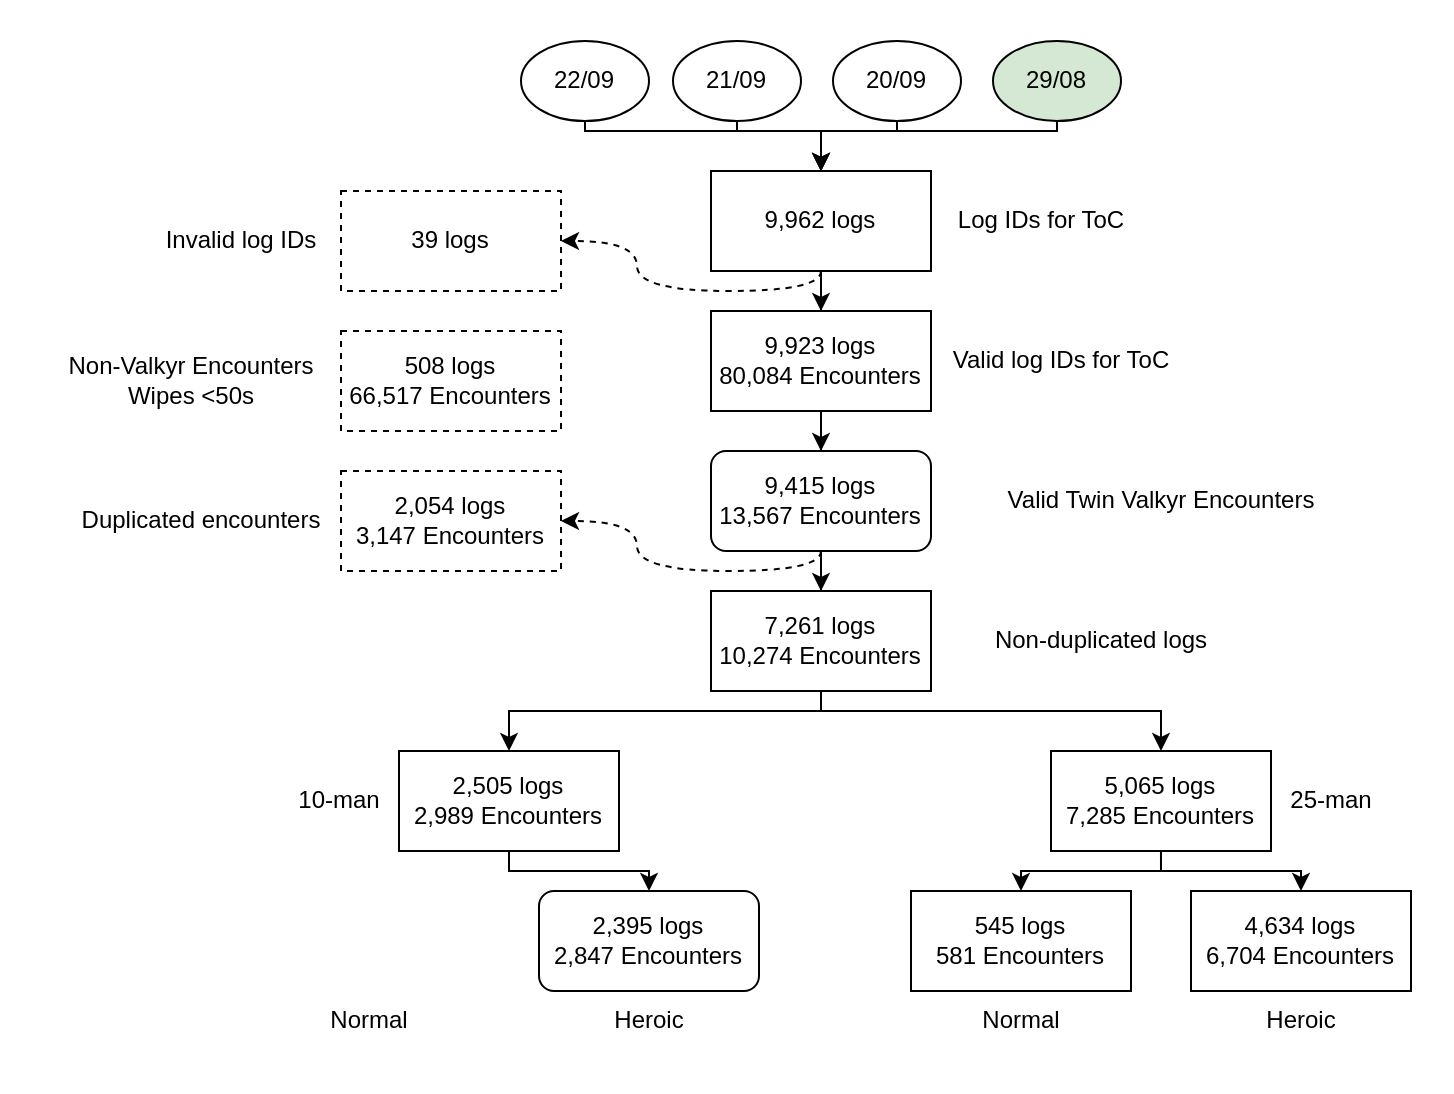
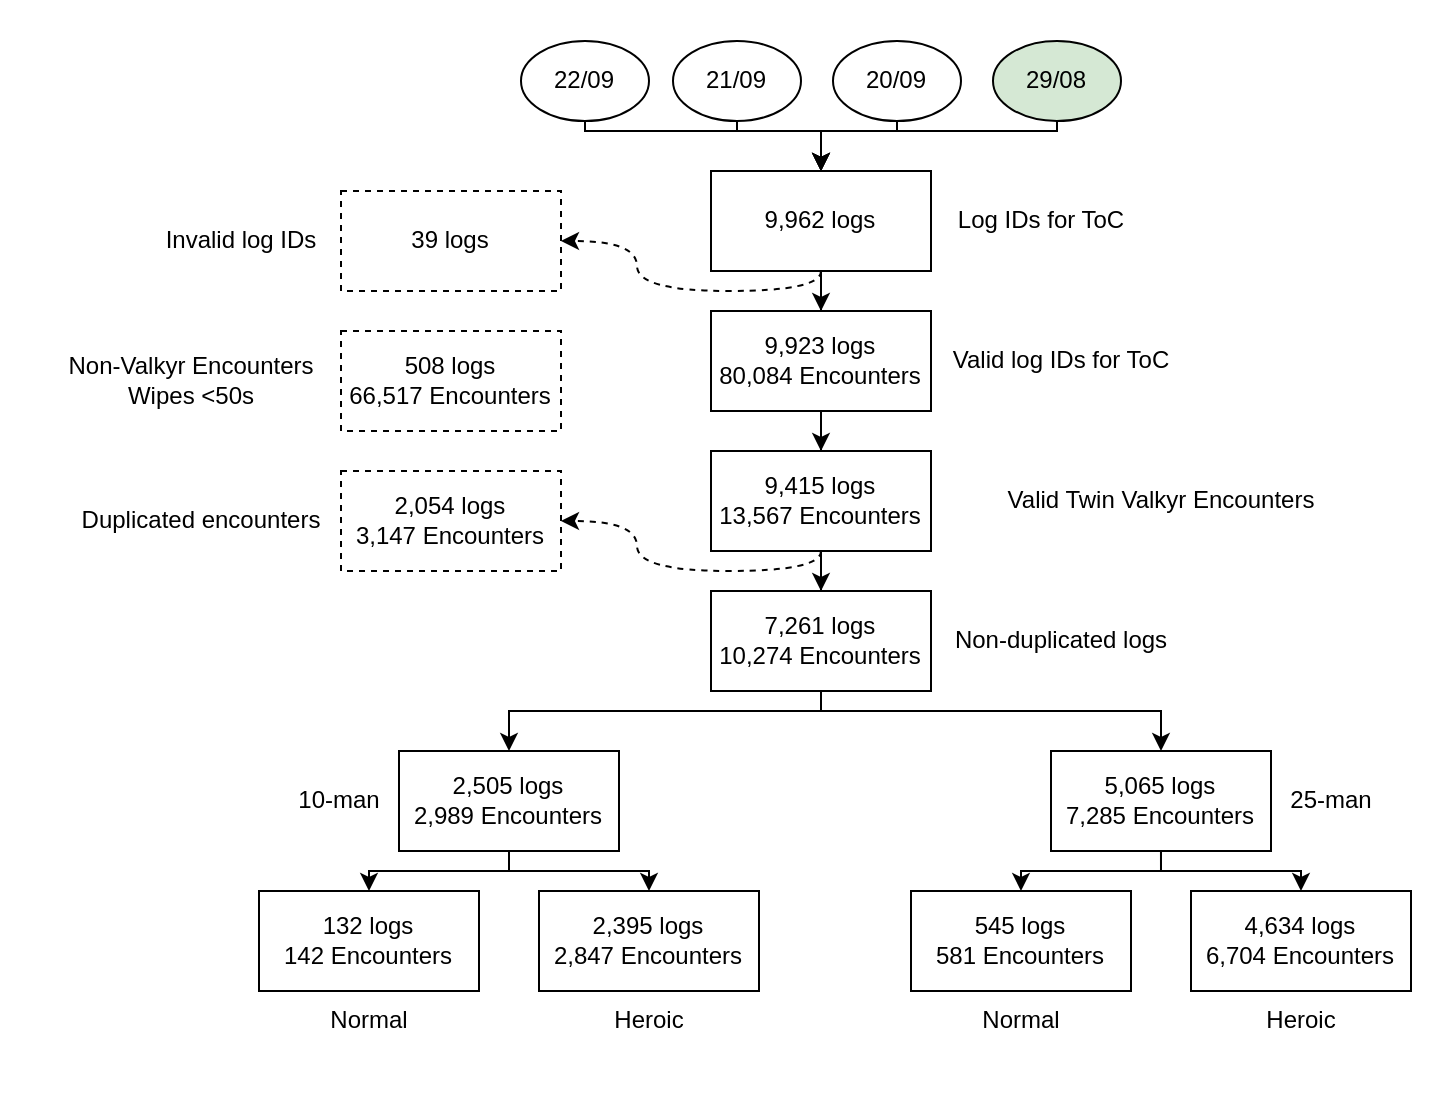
(821, 501) -> (821, 501)
(1101, 641) -> (1061, 641)
none -> (434, 871)
none -> (369, 941)
(649, 941) -> (649, 941)
